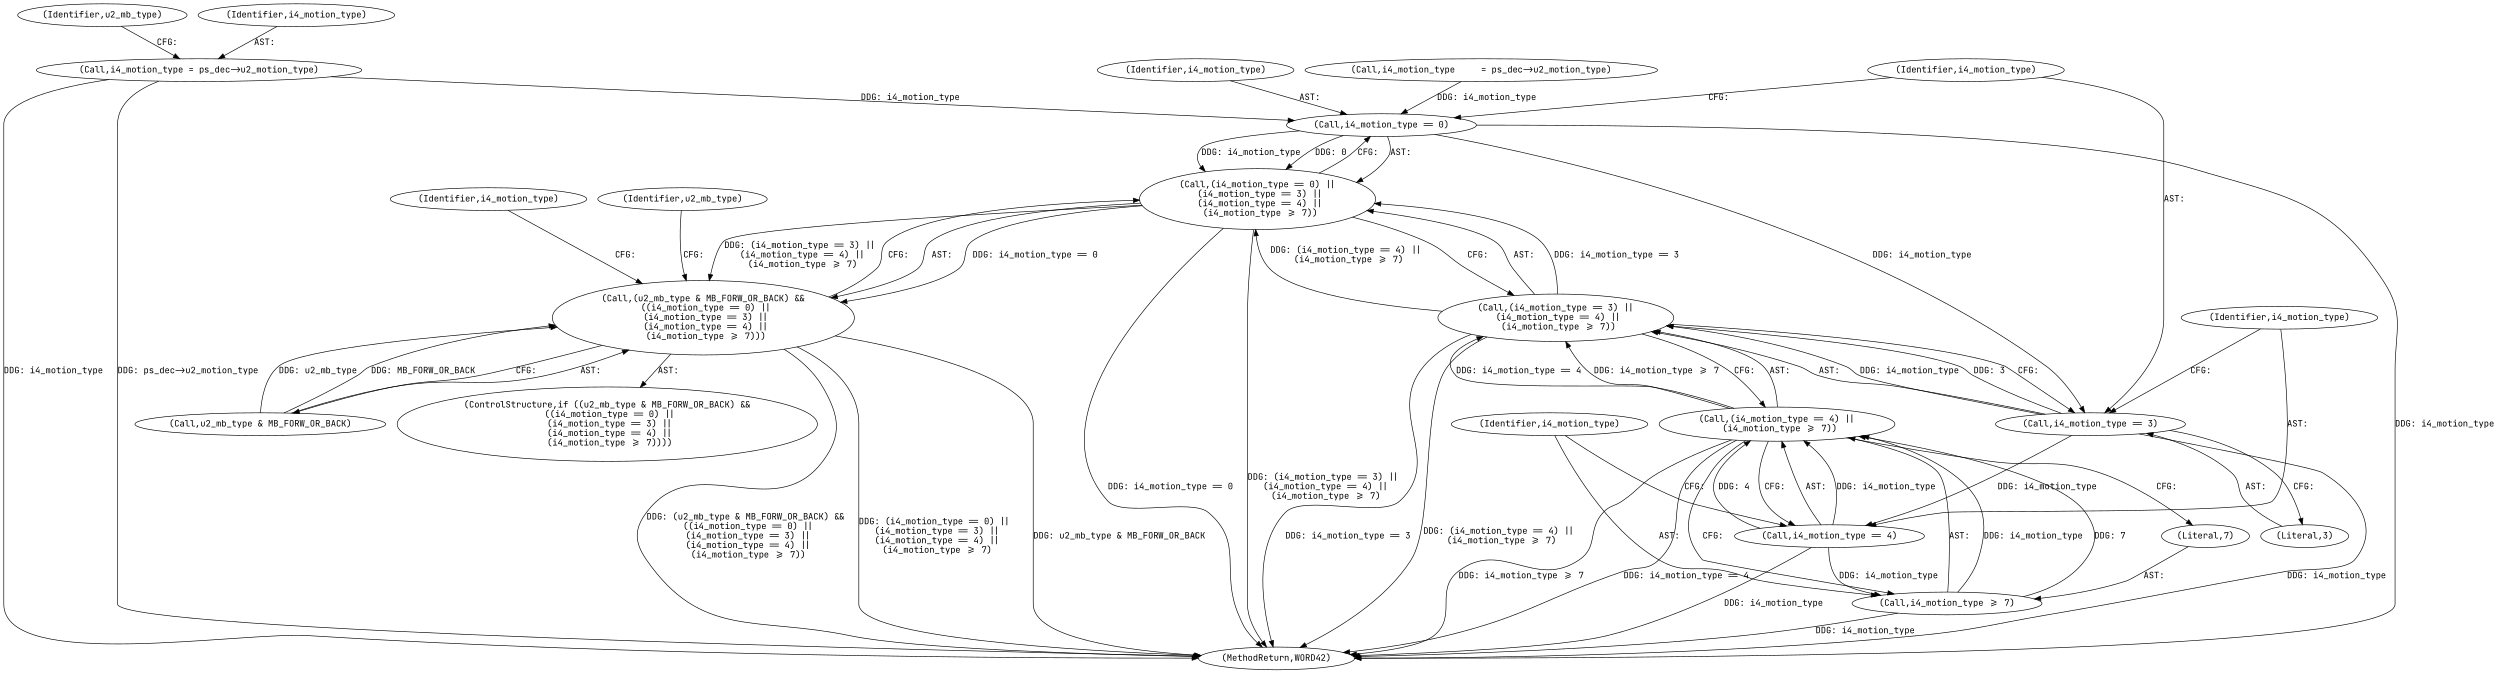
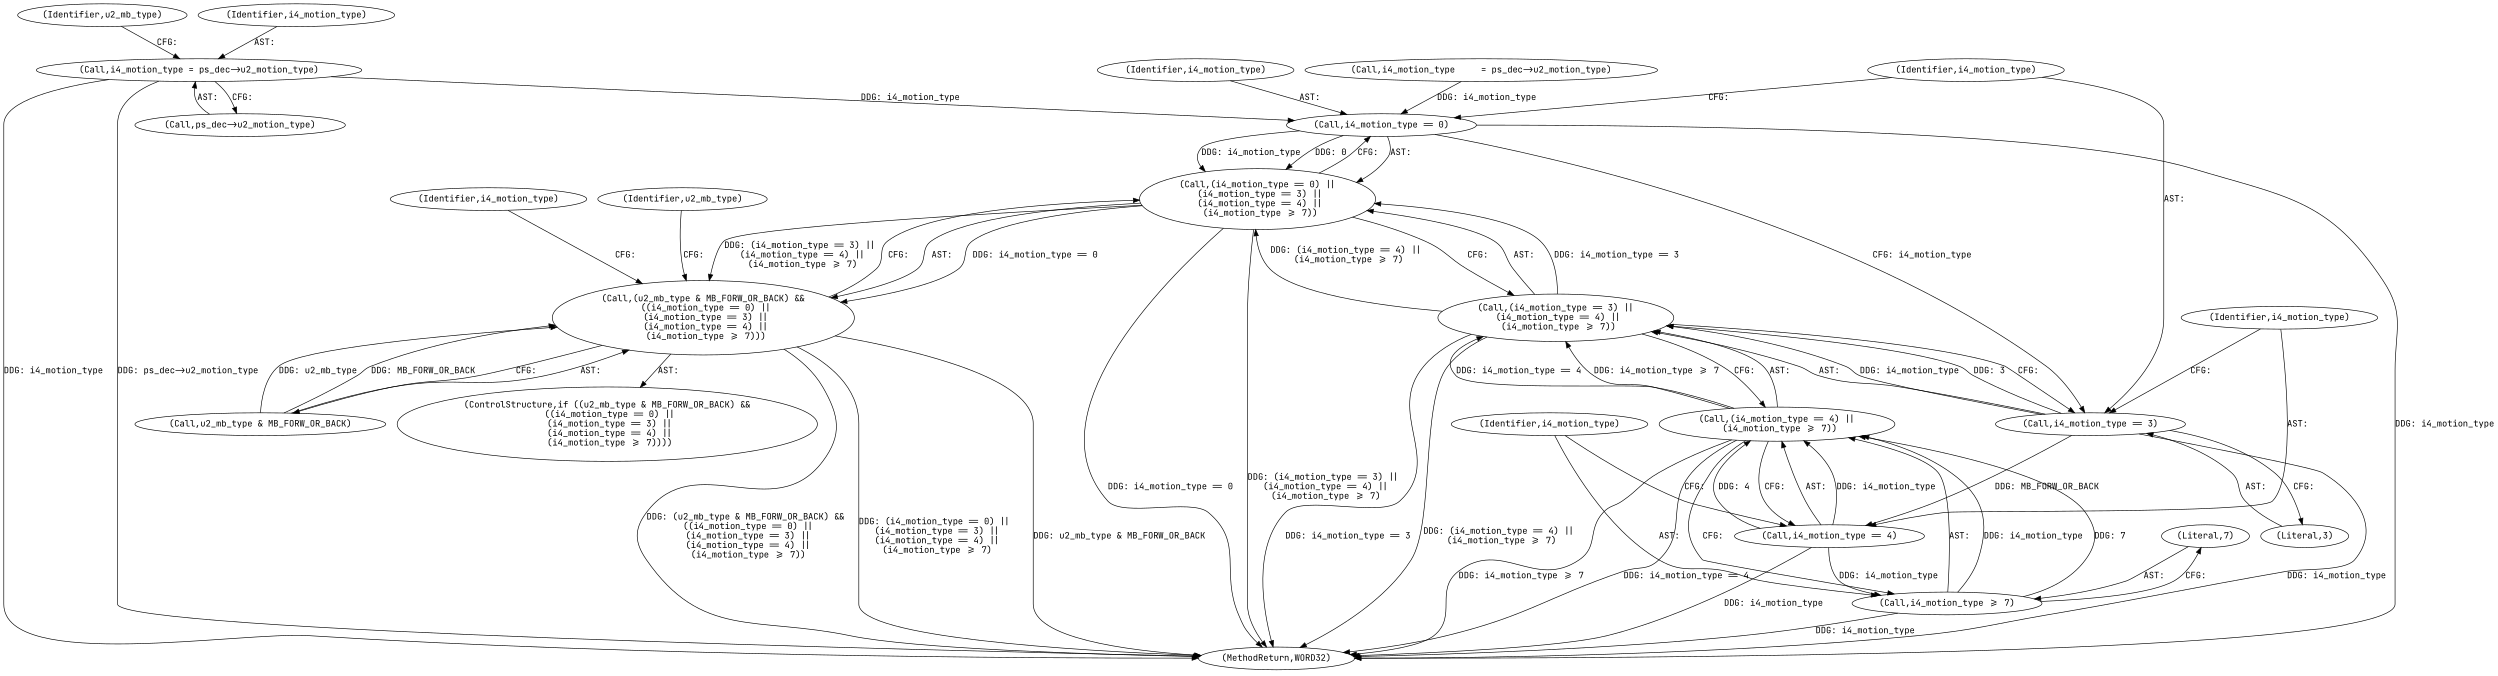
none -> (240, 125)
(1922, 255) -> (1922, 255)
(2032, 464) -> (2127, 594)
(2047, 487) -> (2047, 487)
(1277, 658) -> (1277, 658)
